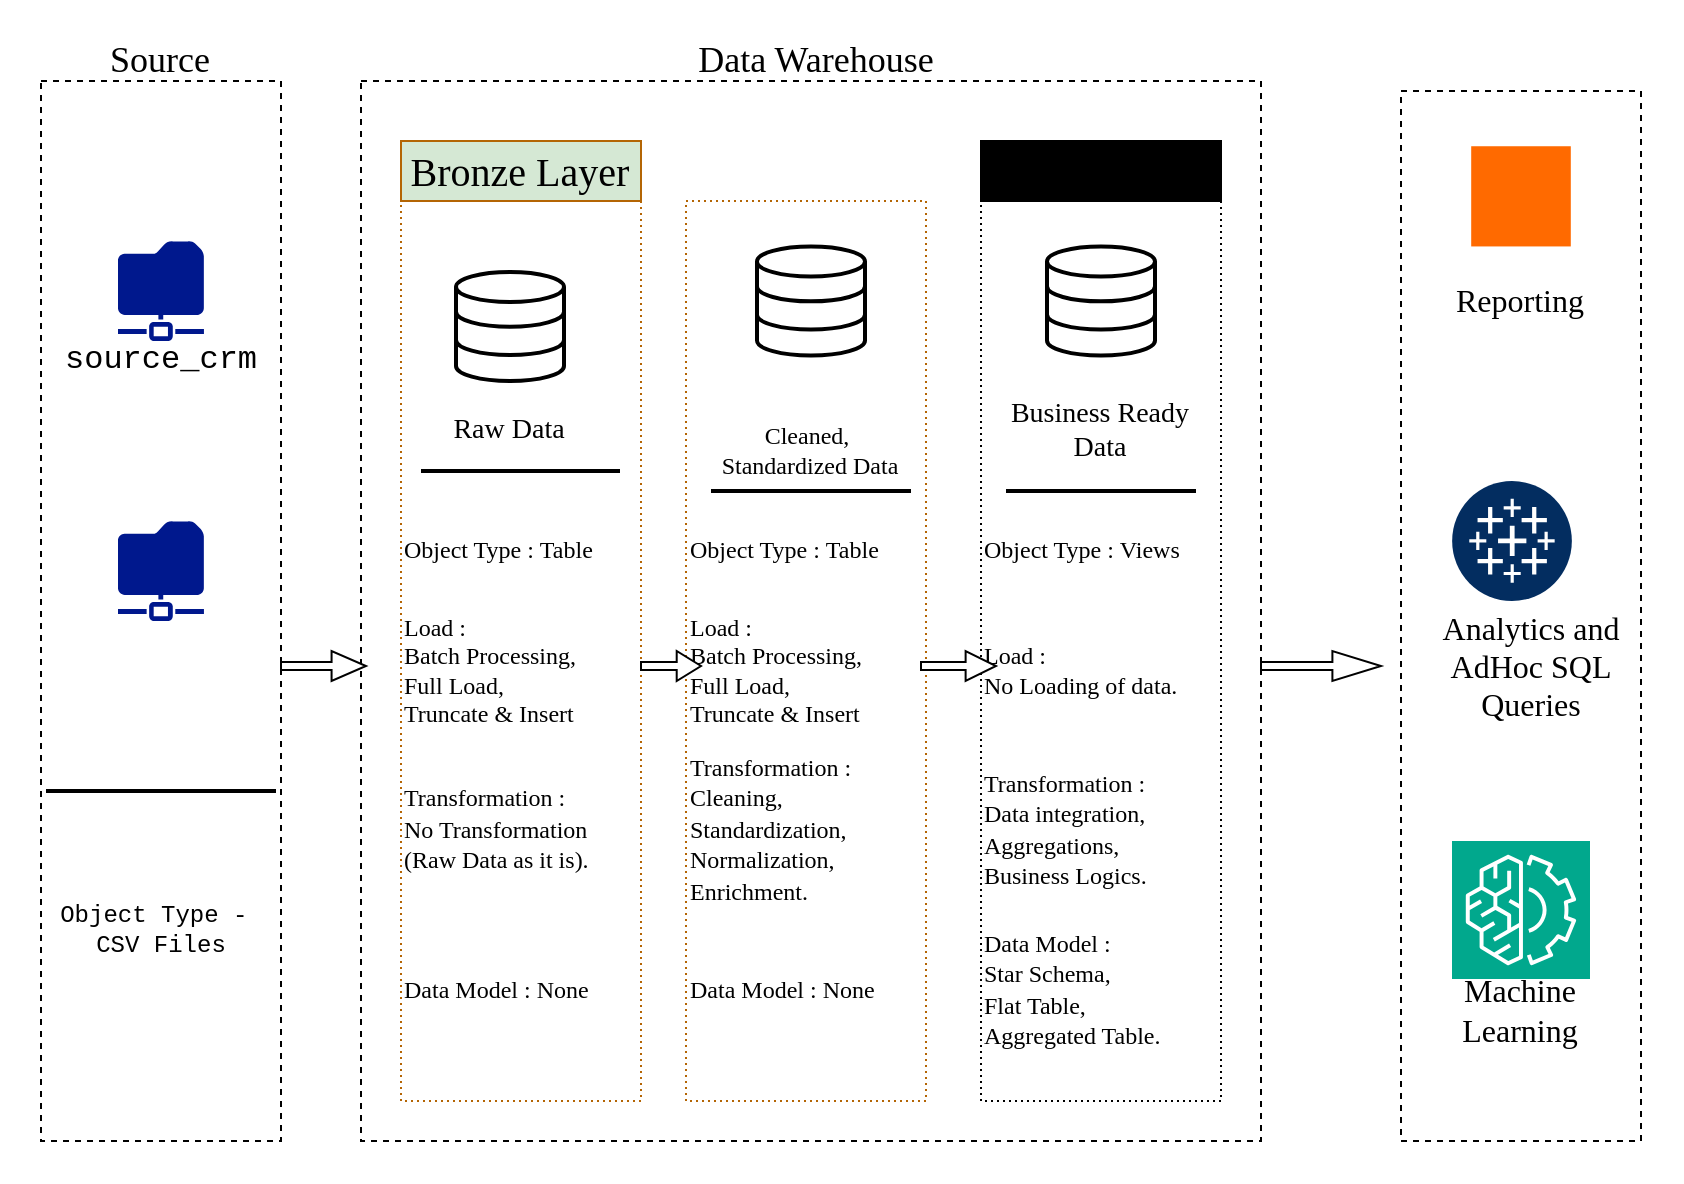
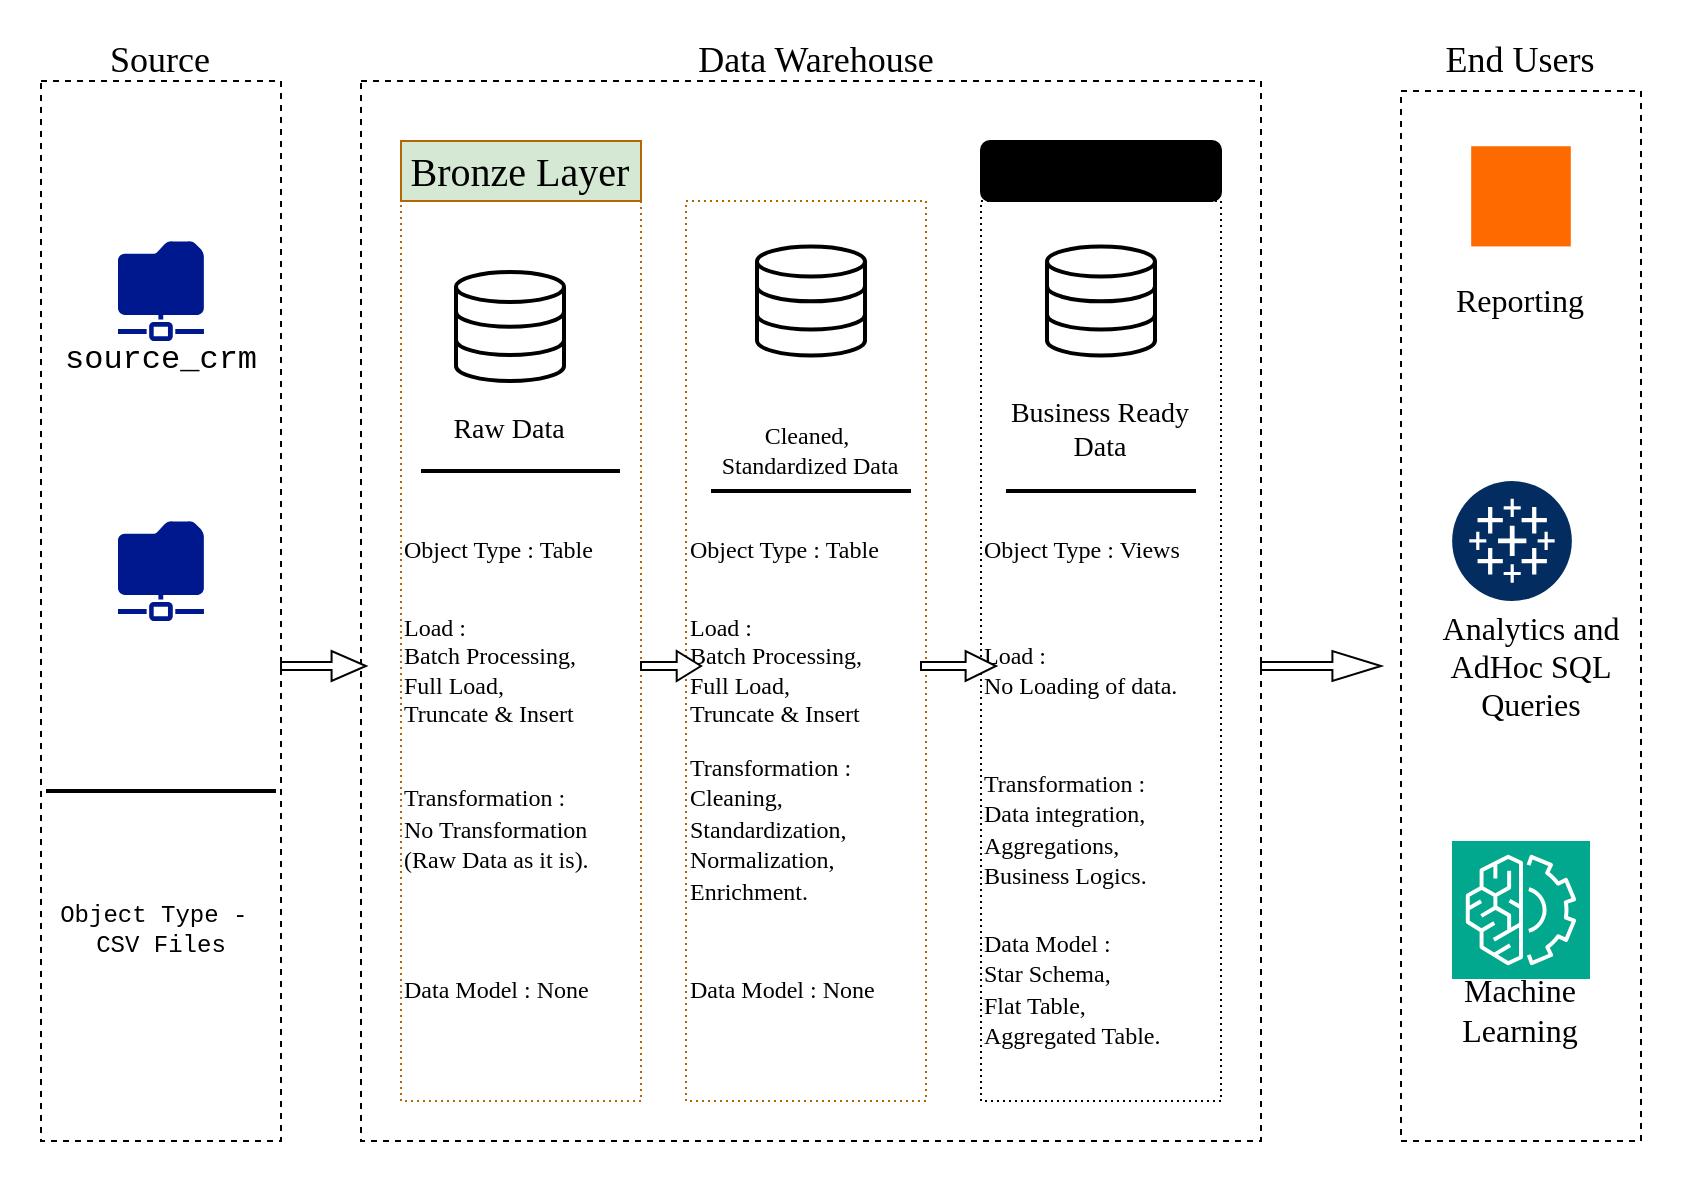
none -> (1521, 61)
(1101, 171) -> (1101, 171)
